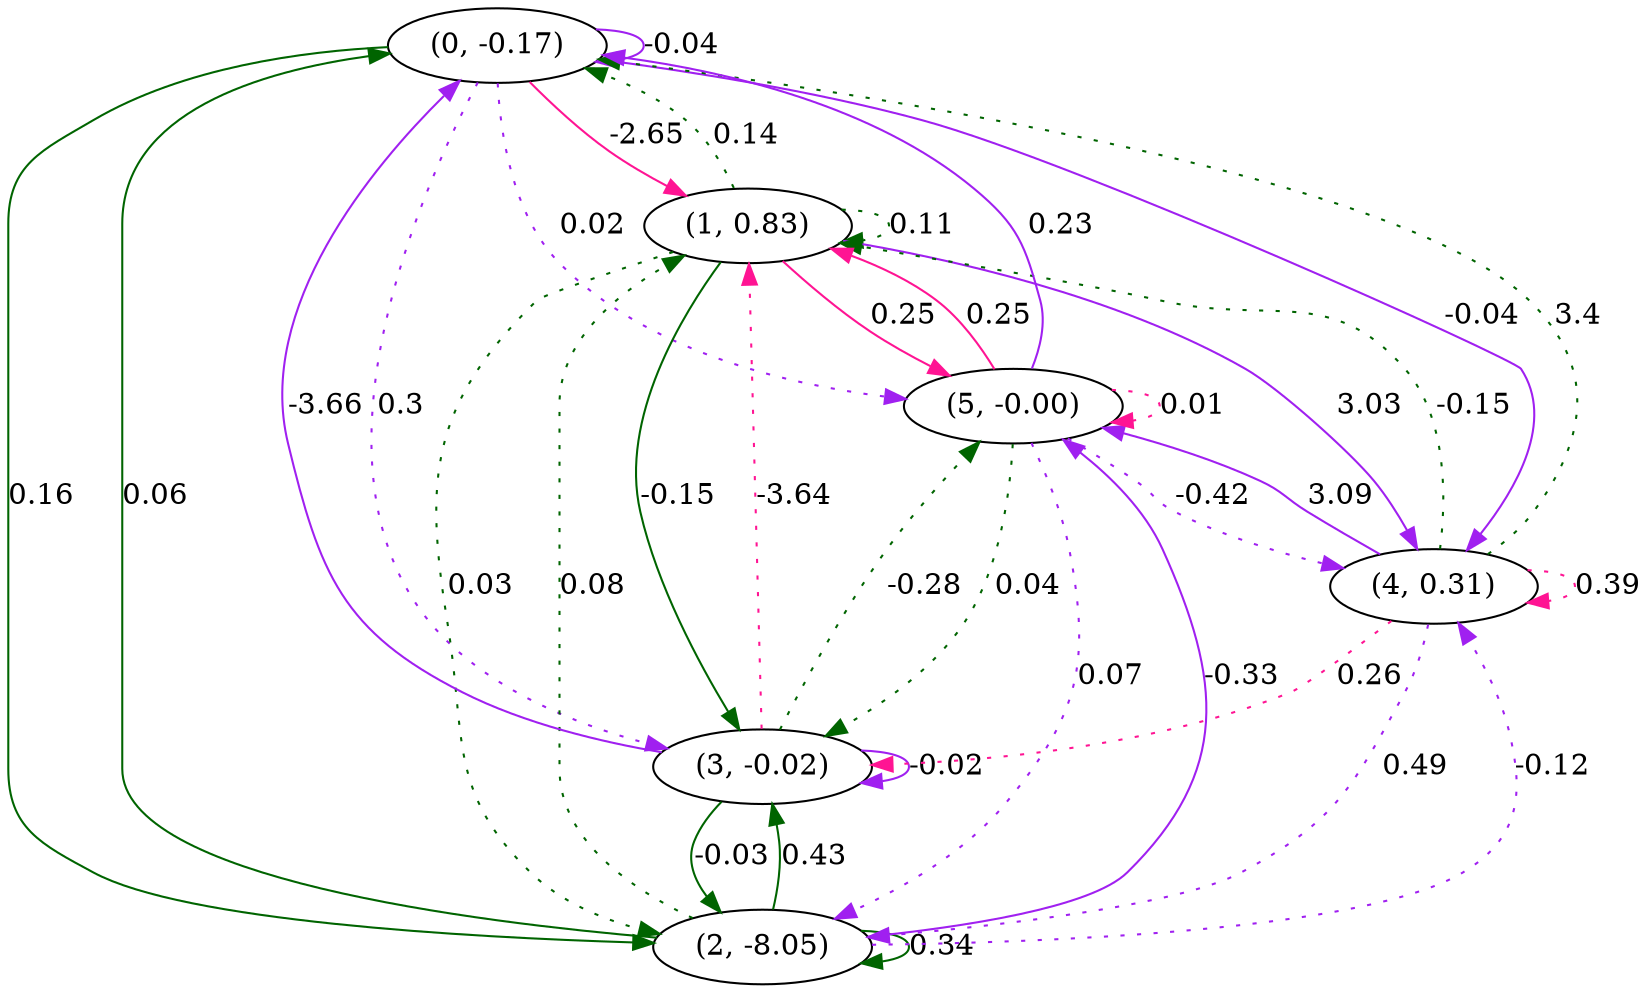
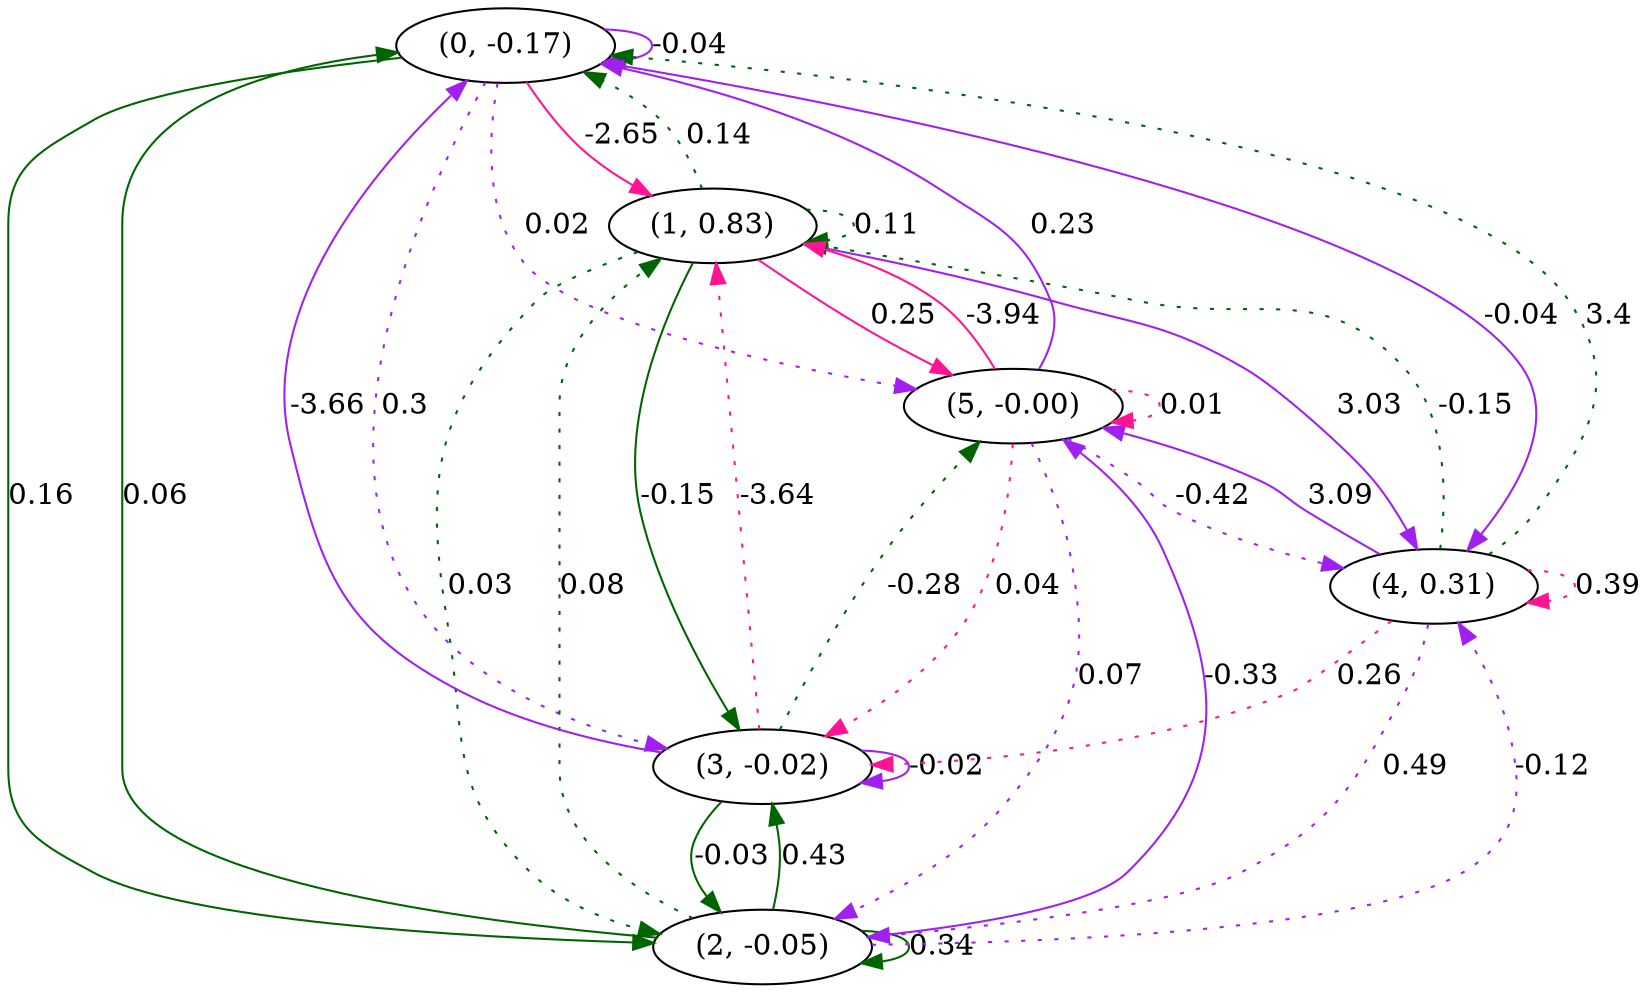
(999, 316) -> (1004, 316)
(971, 611) -> (971, 611)
(763, 947) -> (763, 947)
